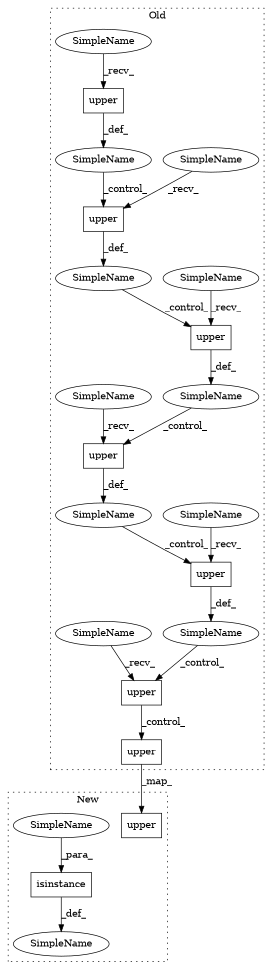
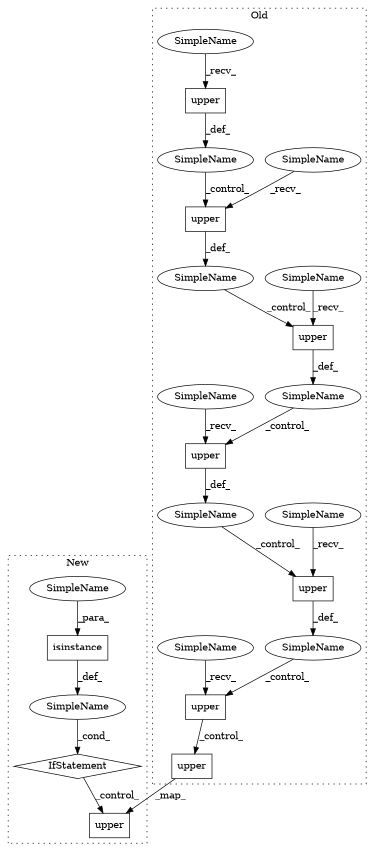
none -> (78, 766)
